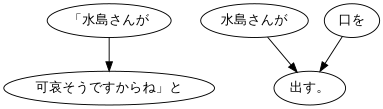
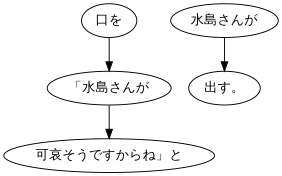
(334, 50) -> (109, 50)
